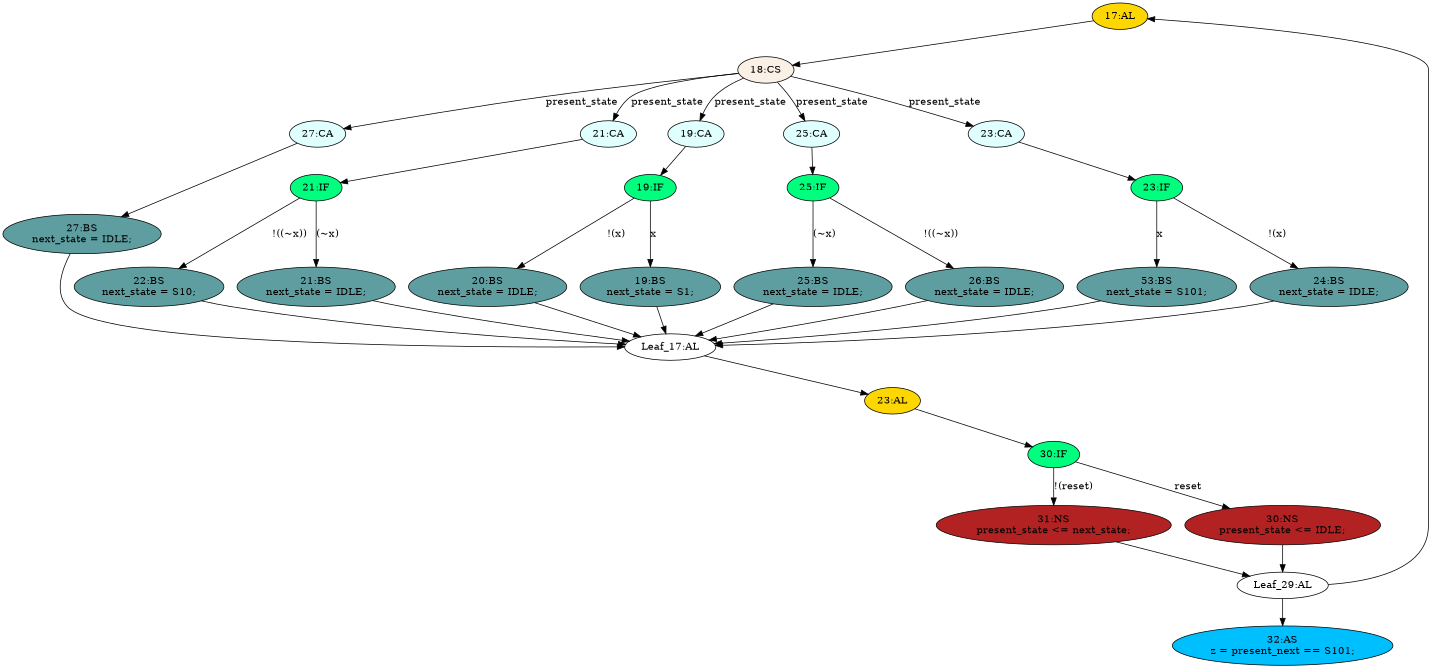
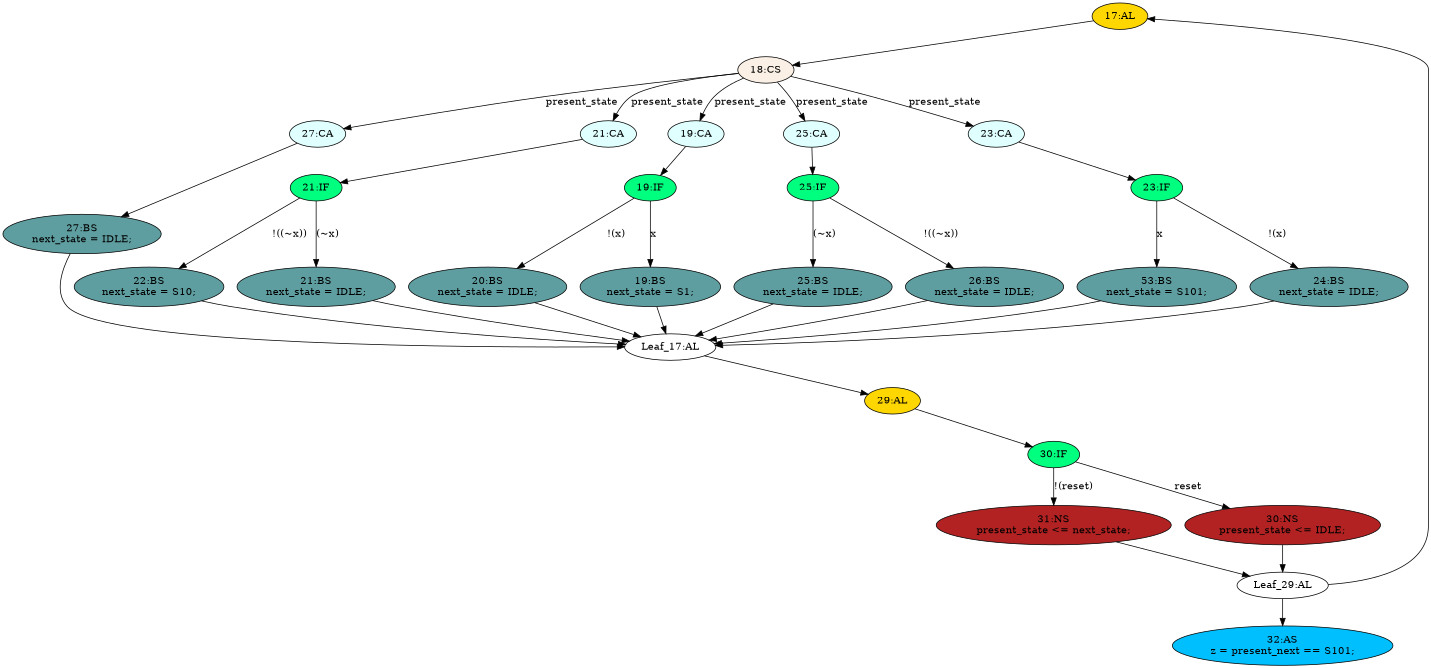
(893, 401) -> (893, 401)
